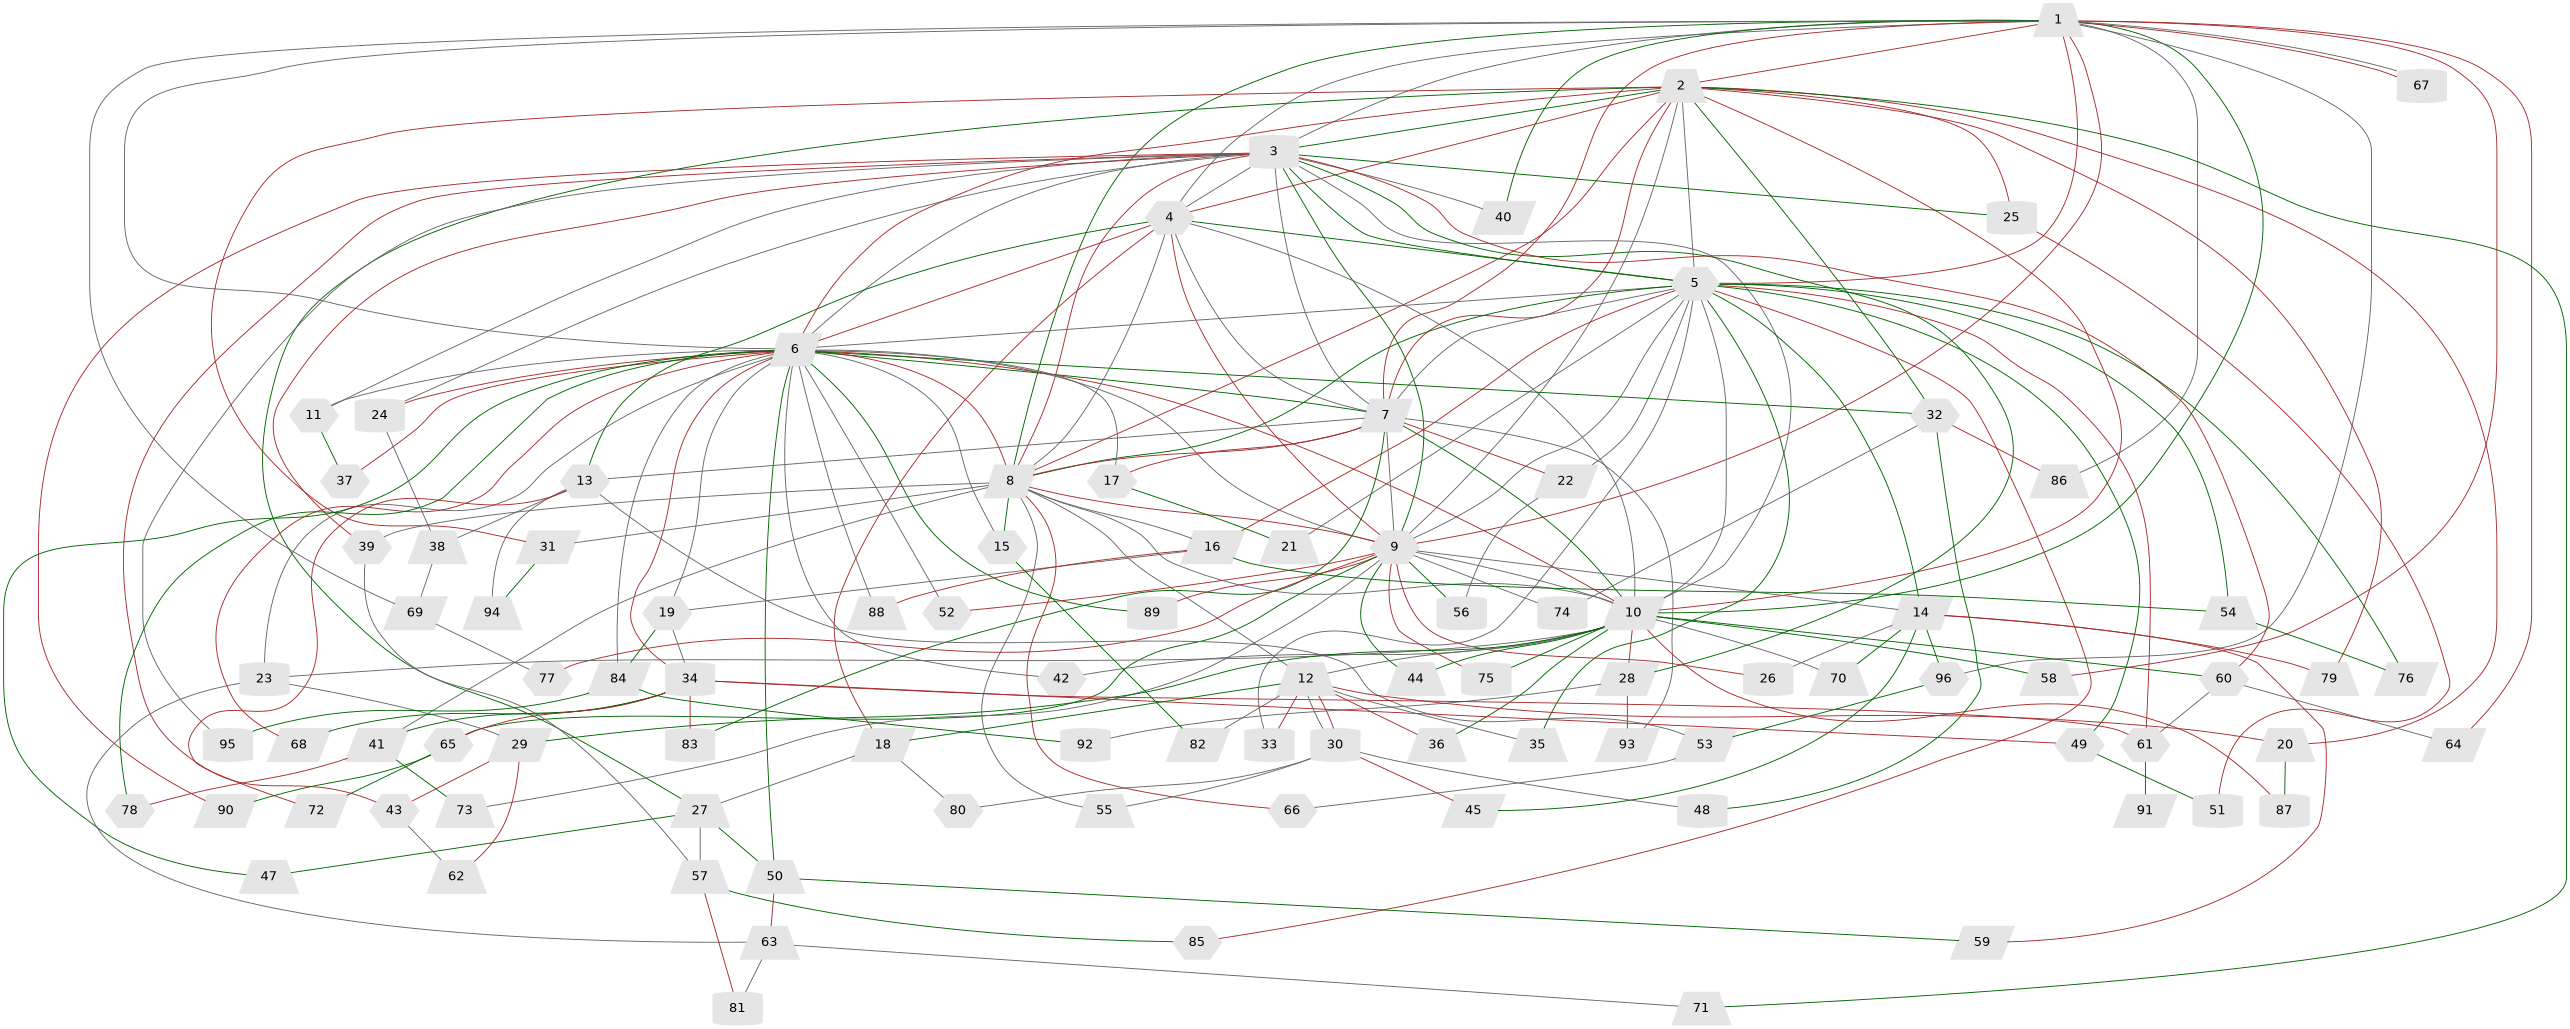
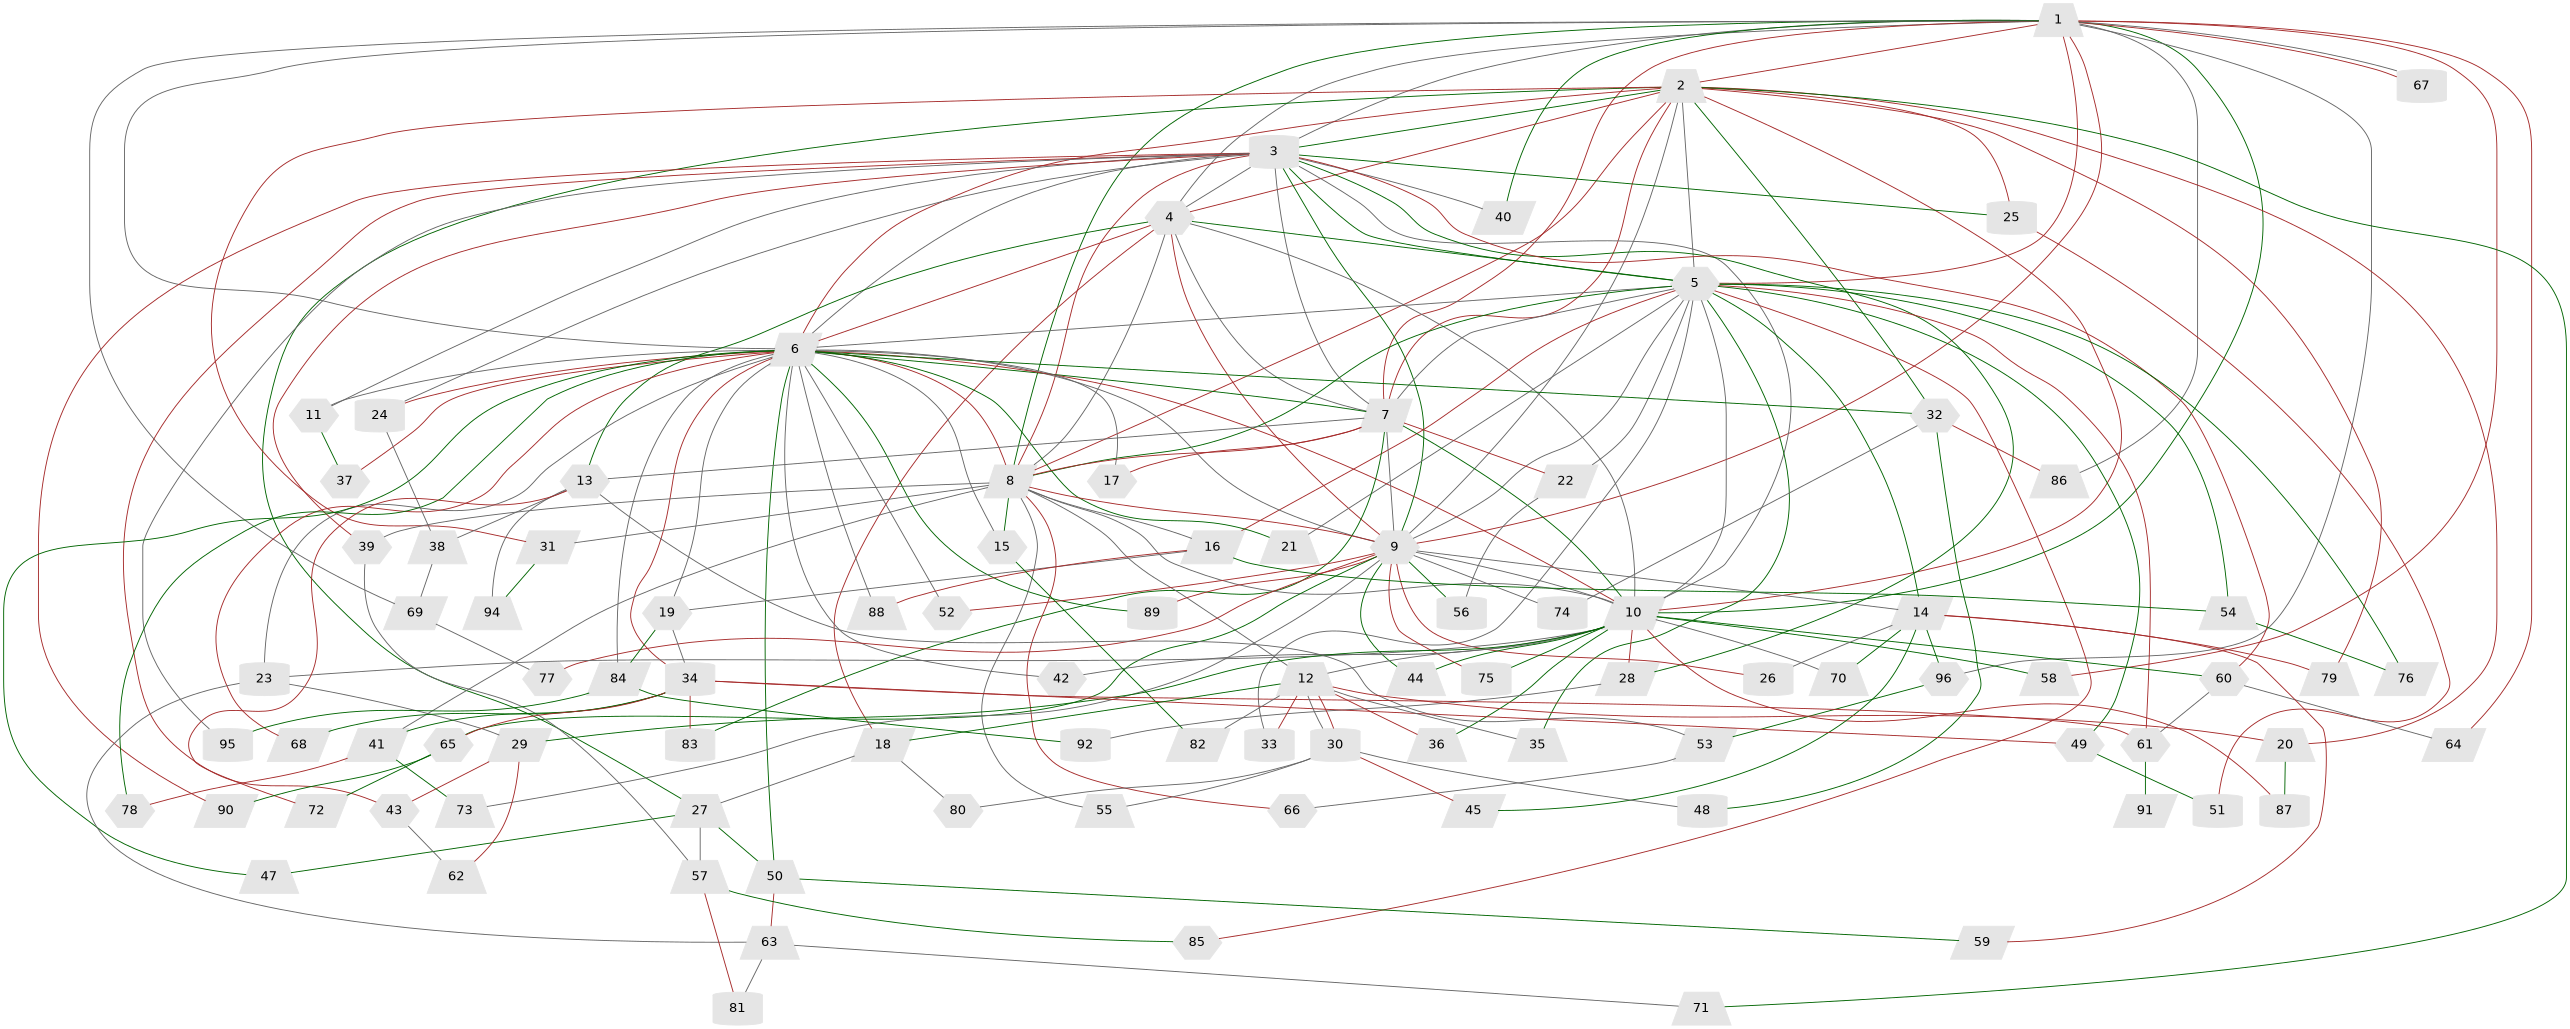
(1183, 507) -> (1039, 454)
(1627, 745) -> none
